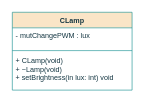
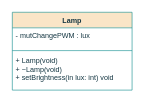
(72, 20) -> (72, 20)
(40, 61) -> (38, 61)
